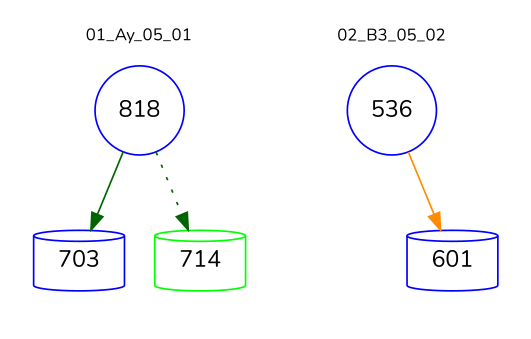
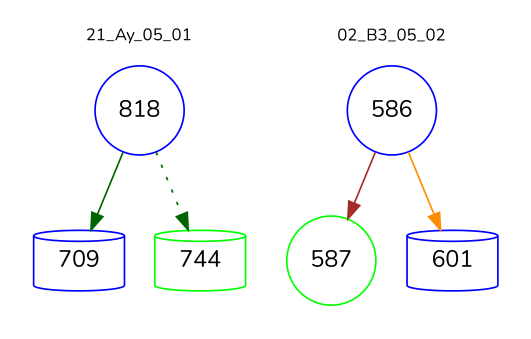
(140, 36) -> (140, 36)
(392, 110) -> (392, 110)
(79, 261) -> (79, 261)
(200, 261) -> (200, 261)
none -> (331, 261)
